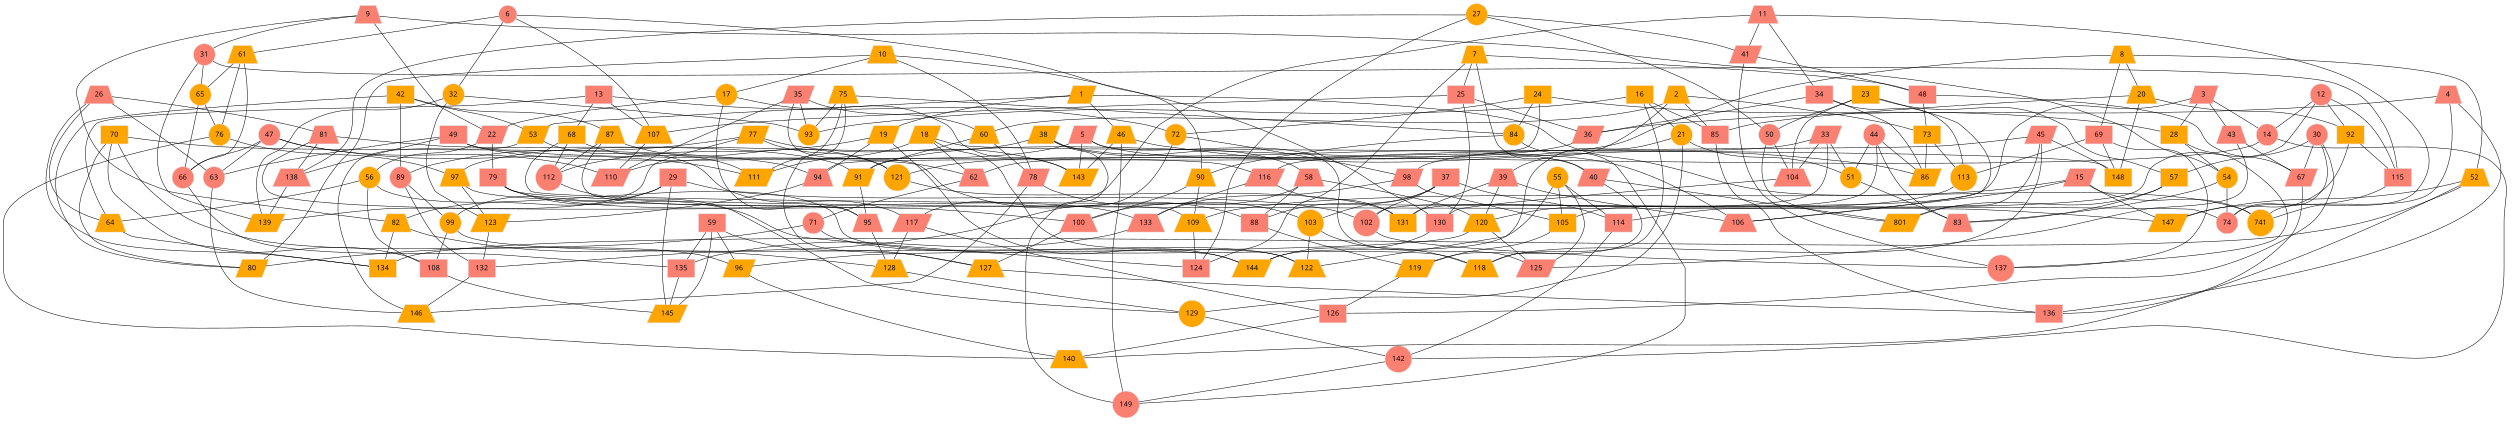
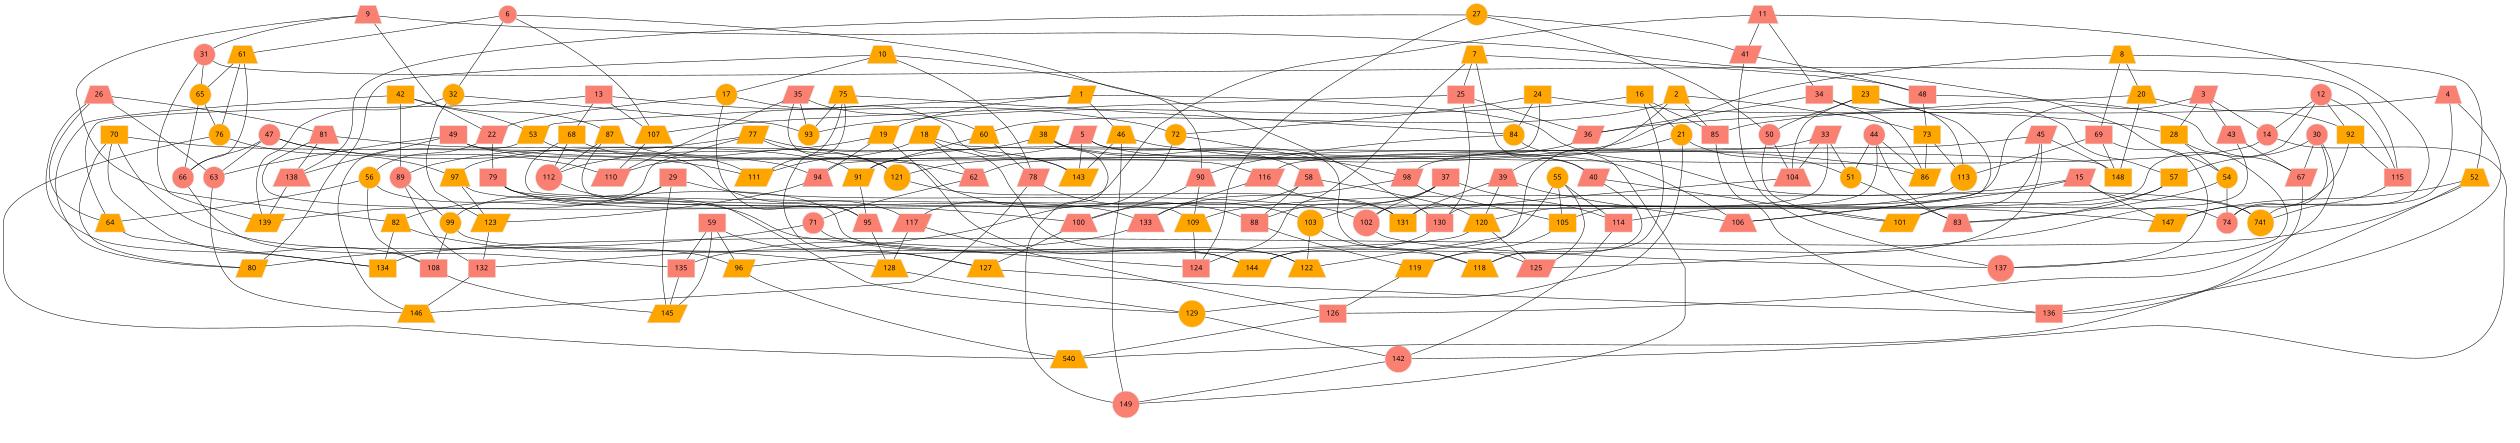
(1201, 178) -> (1201, 178)
(1900, 223) -> (1900, 223)
(1069, 359) -> (1069, 359)
